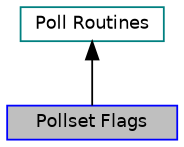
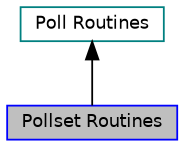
(92, 123) -> (92, 123)
